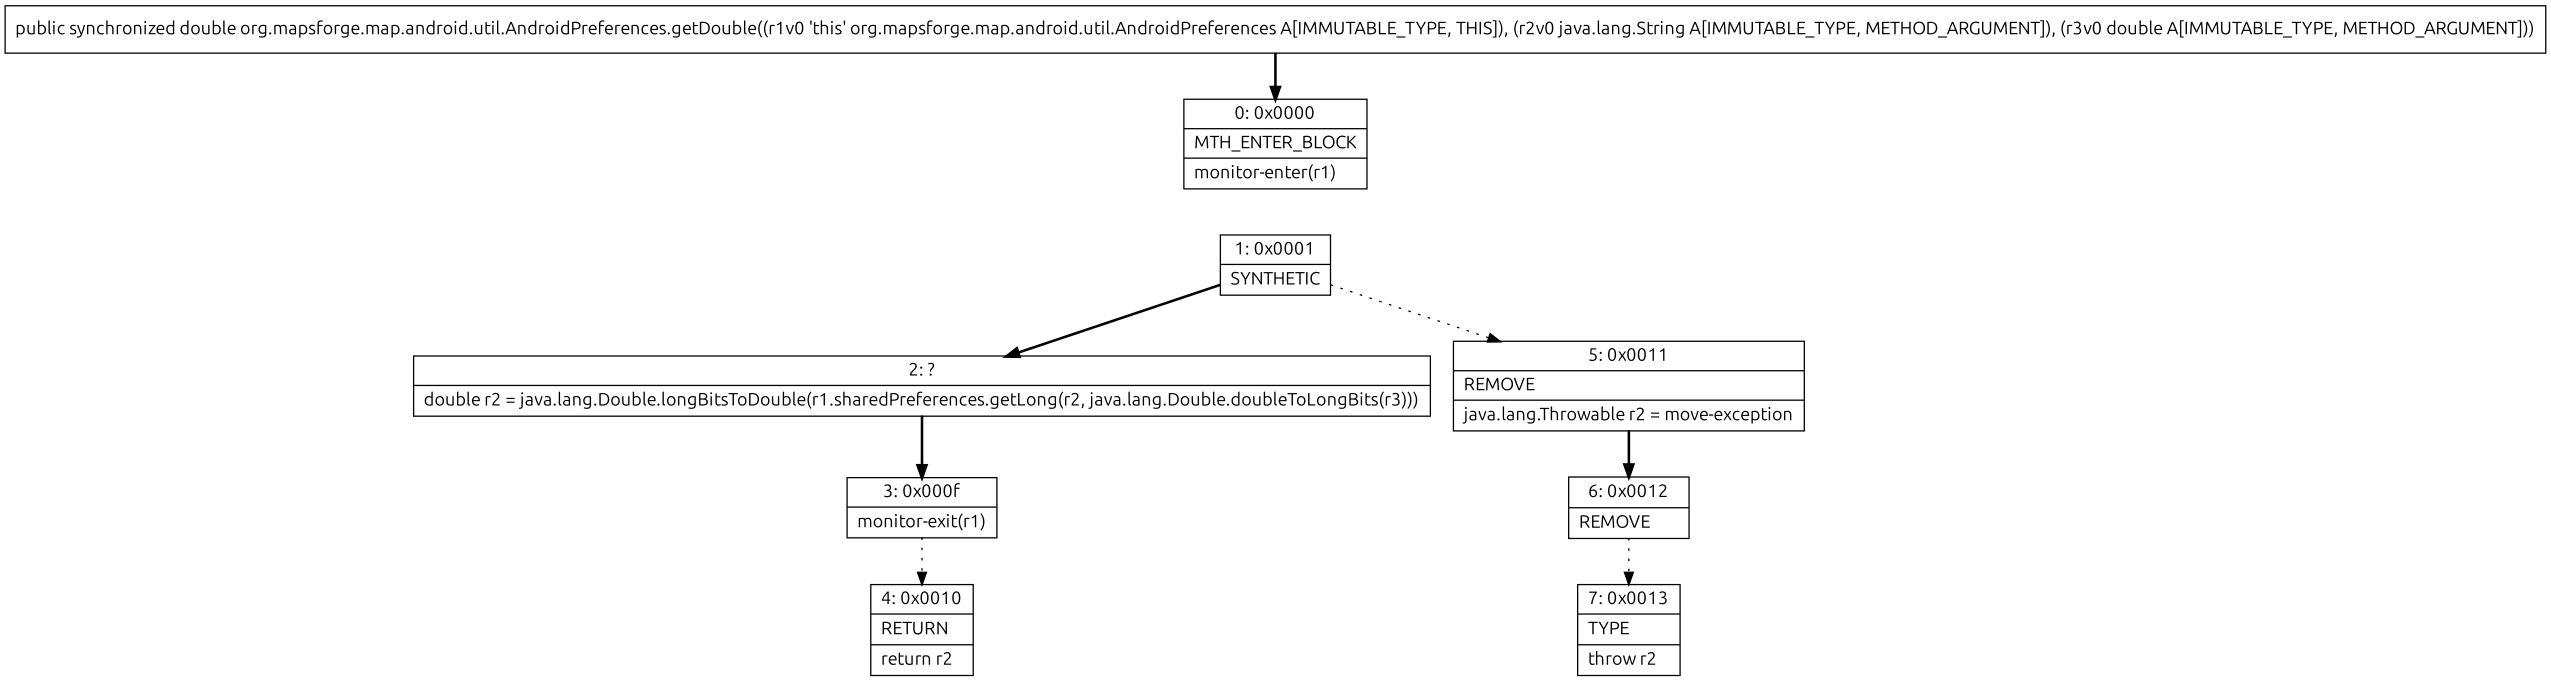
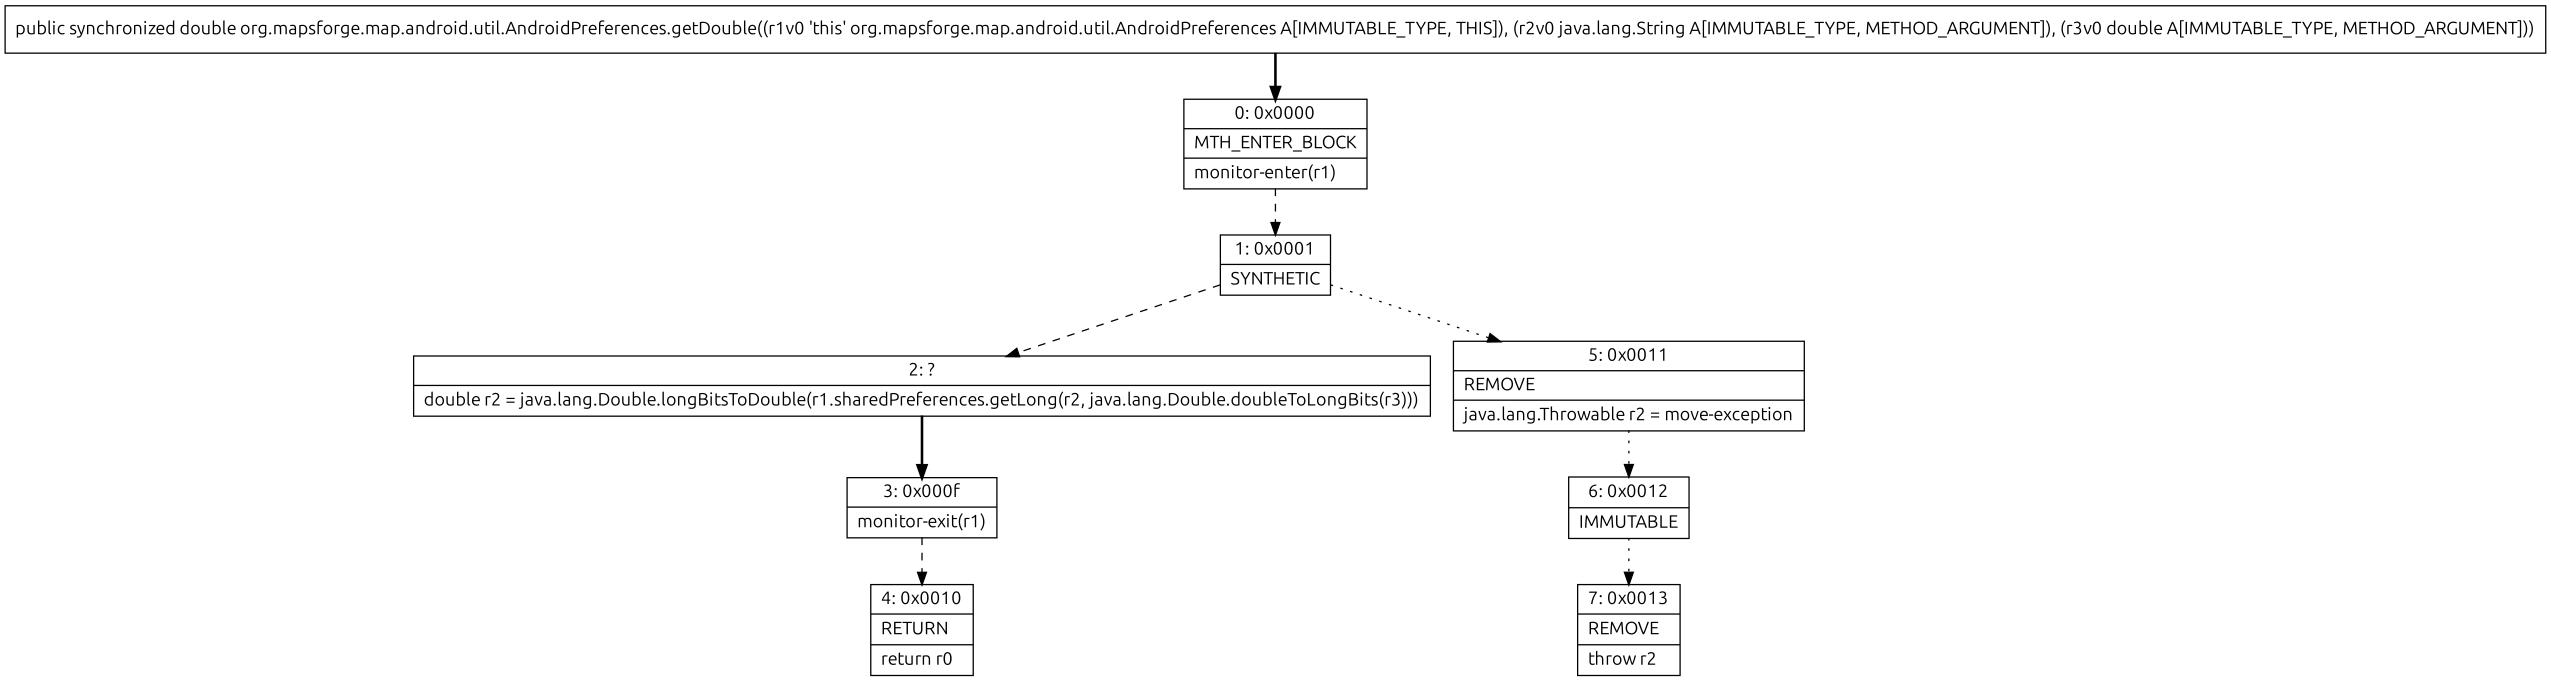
none -> (1275, 205)
(1119, 319) -> (1119, 319)
(1629, 447) -> (1629, 447)
(1615, 522) -> (1629, 522)
(922, 555) -> (922, 555)
(1609, 629) -> (1624, 629)
(918, 659) -> (918, 659)
